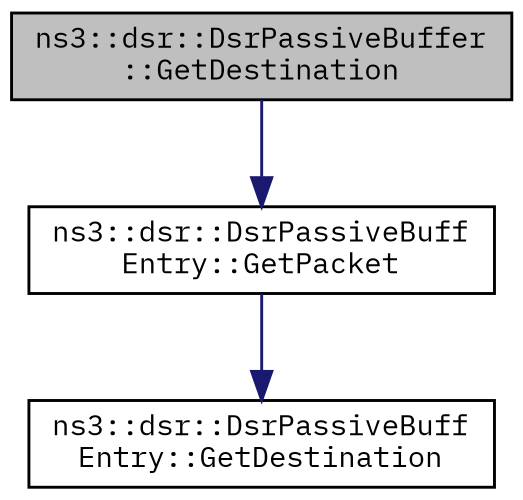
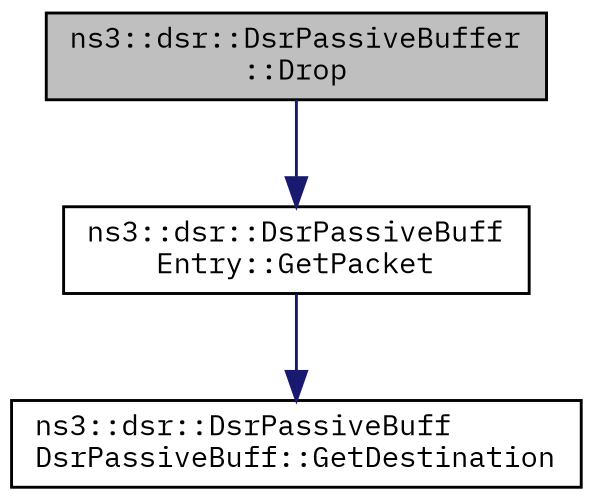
(262, 56) -> (296, 56)
(262, 444) -> (296, 444)
